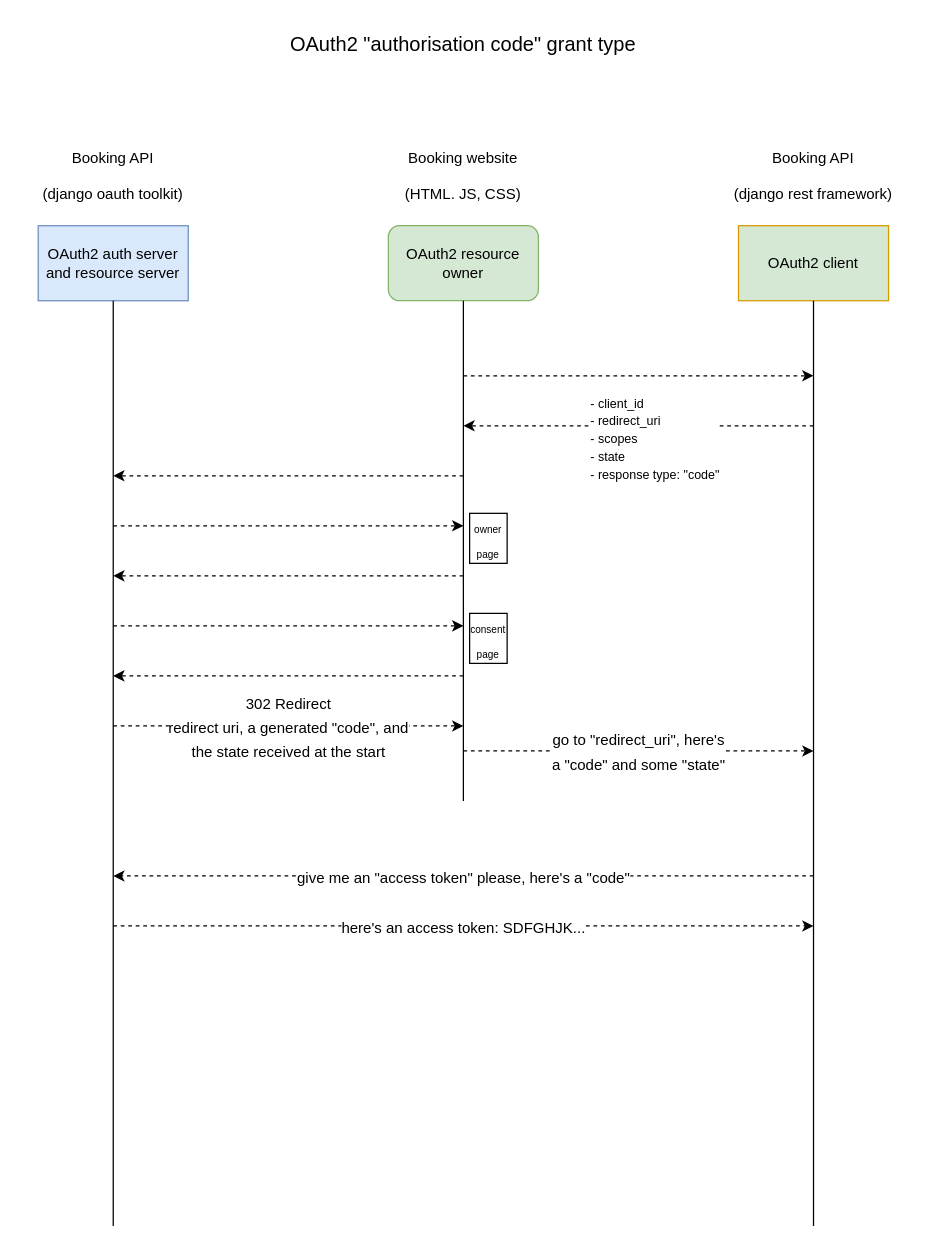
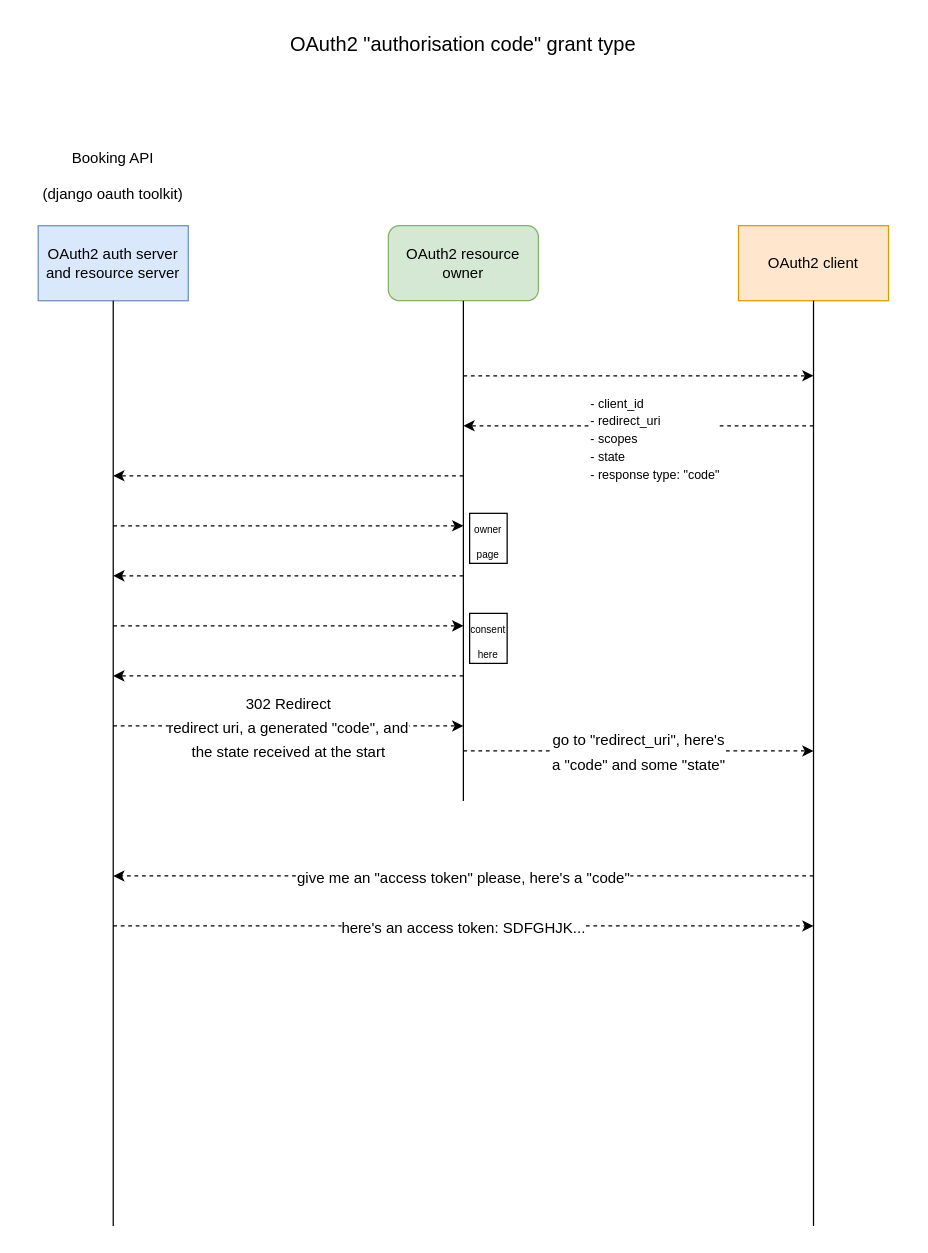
(463, 176) -> none
(813, 176) -> none
(813, 263) -> (813, 263)
(488, 638) -> (488, 638)
